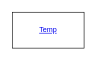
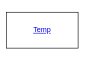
(48, 30) -> (42, 30)
